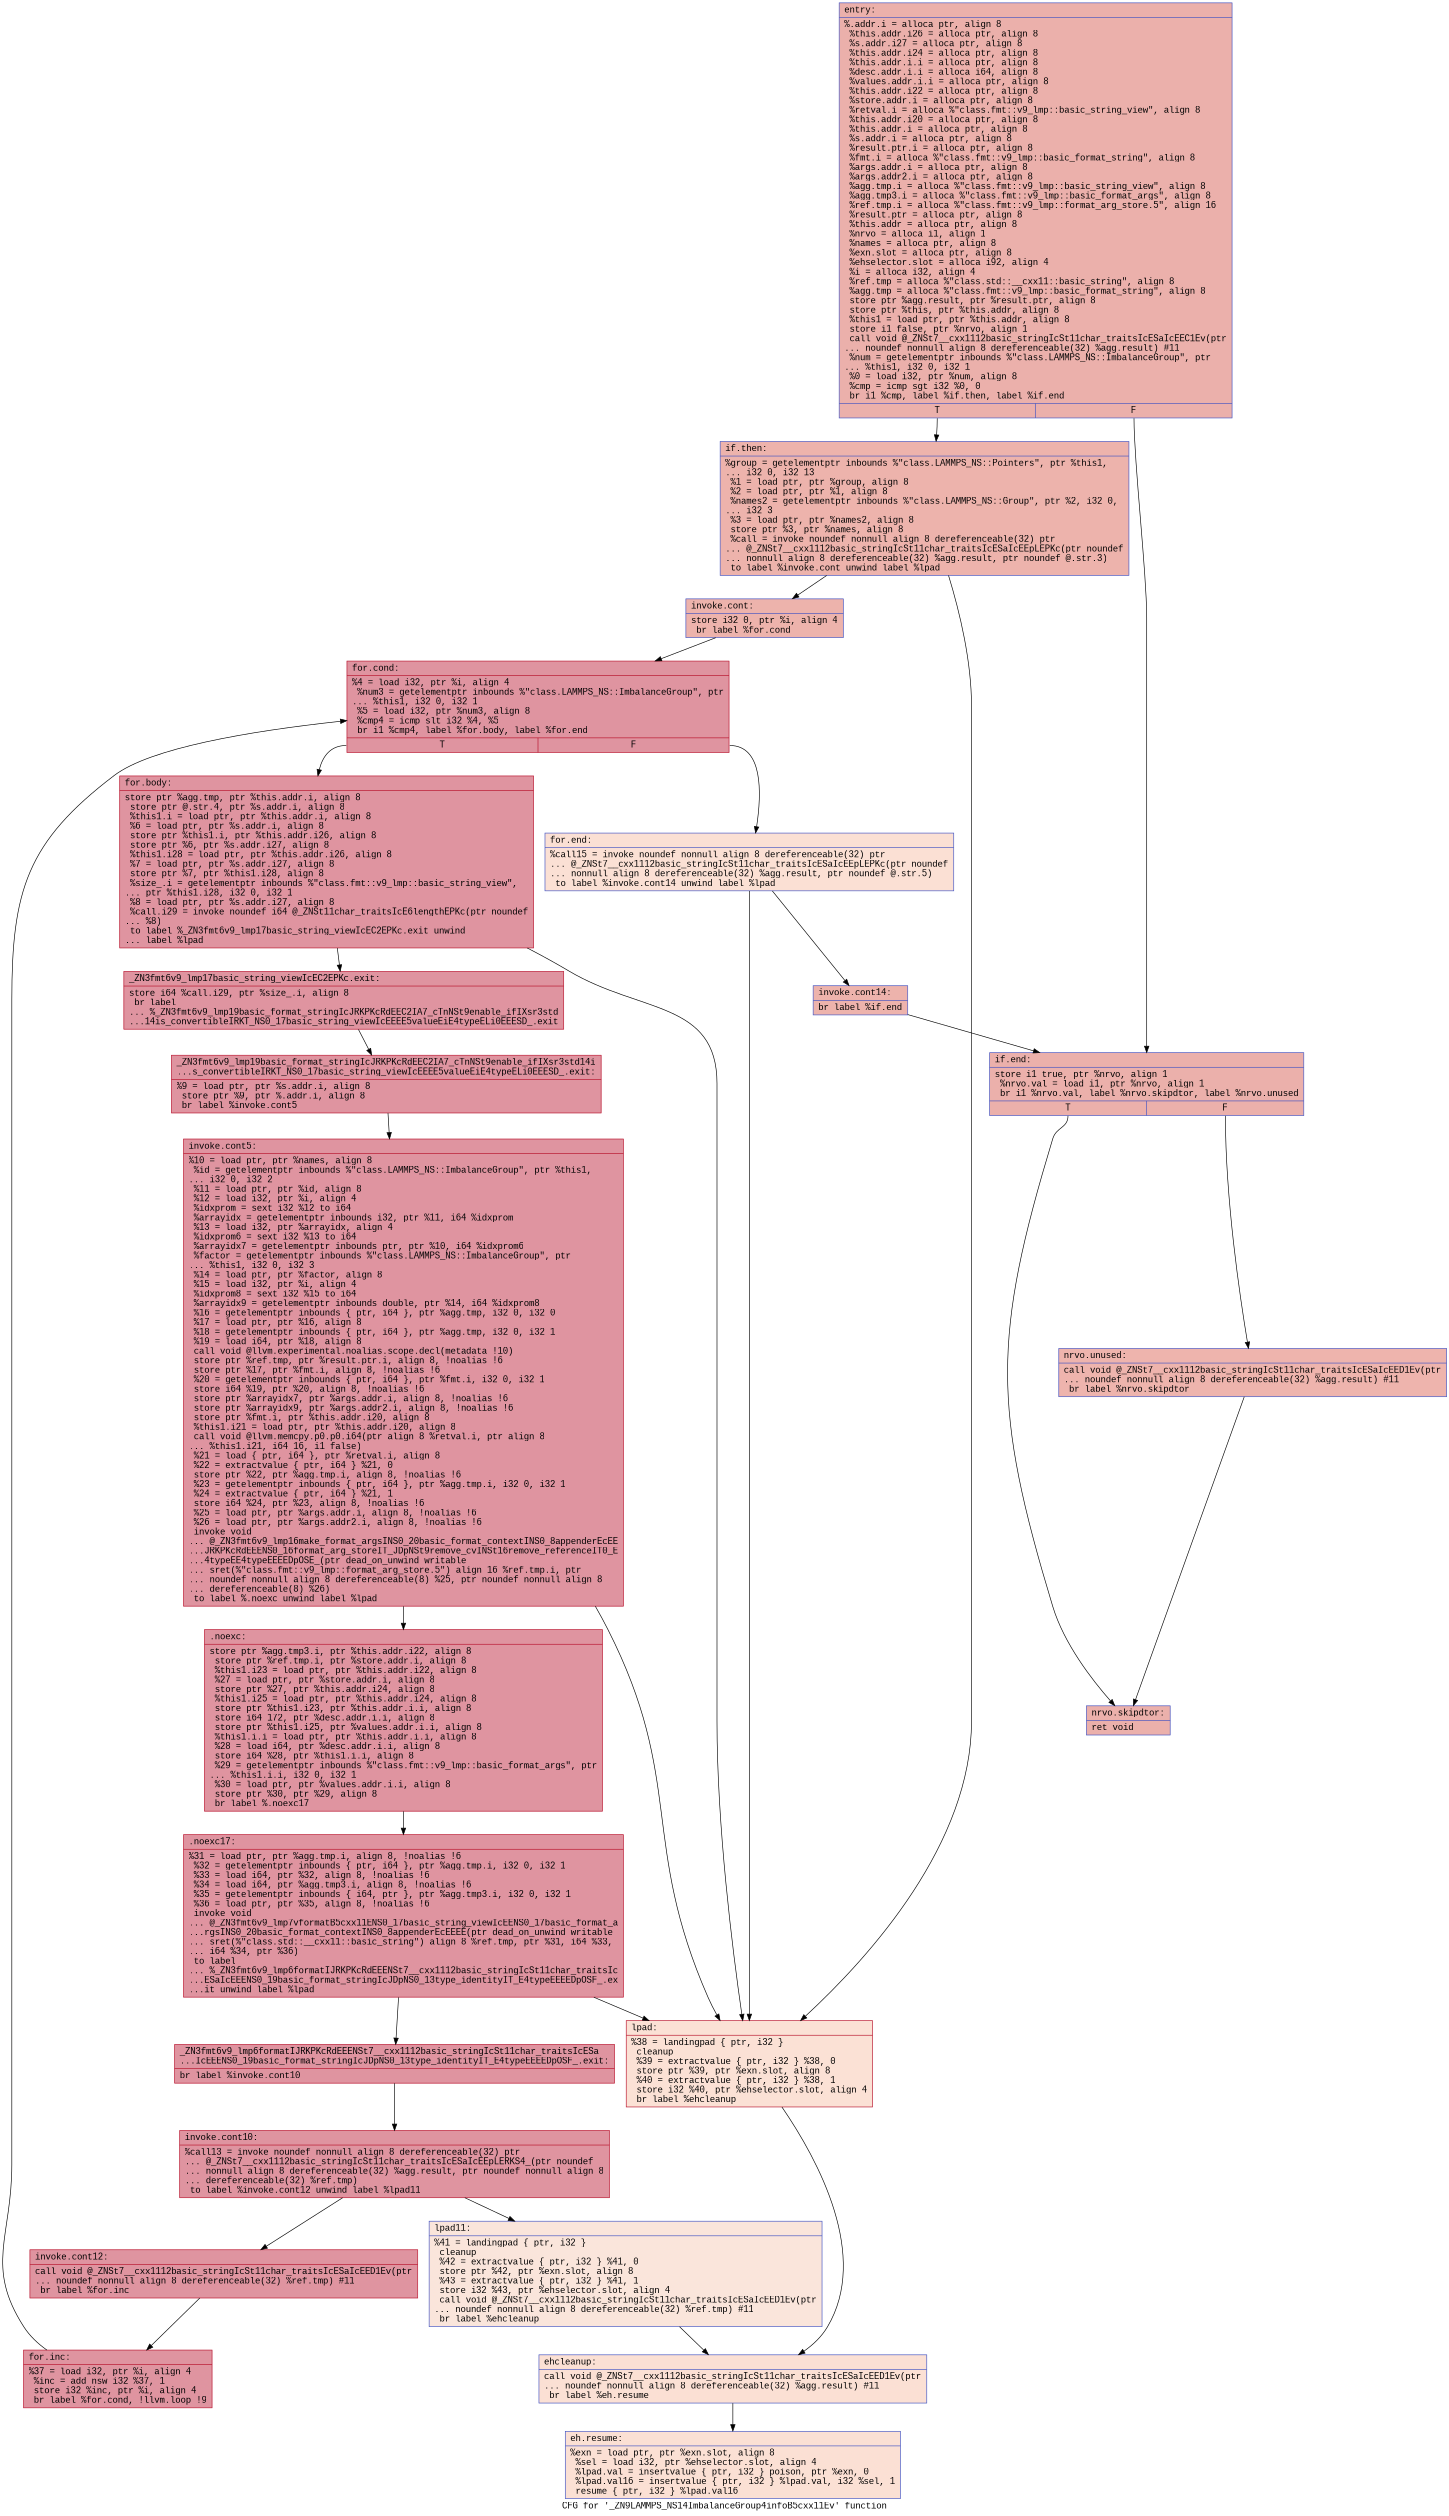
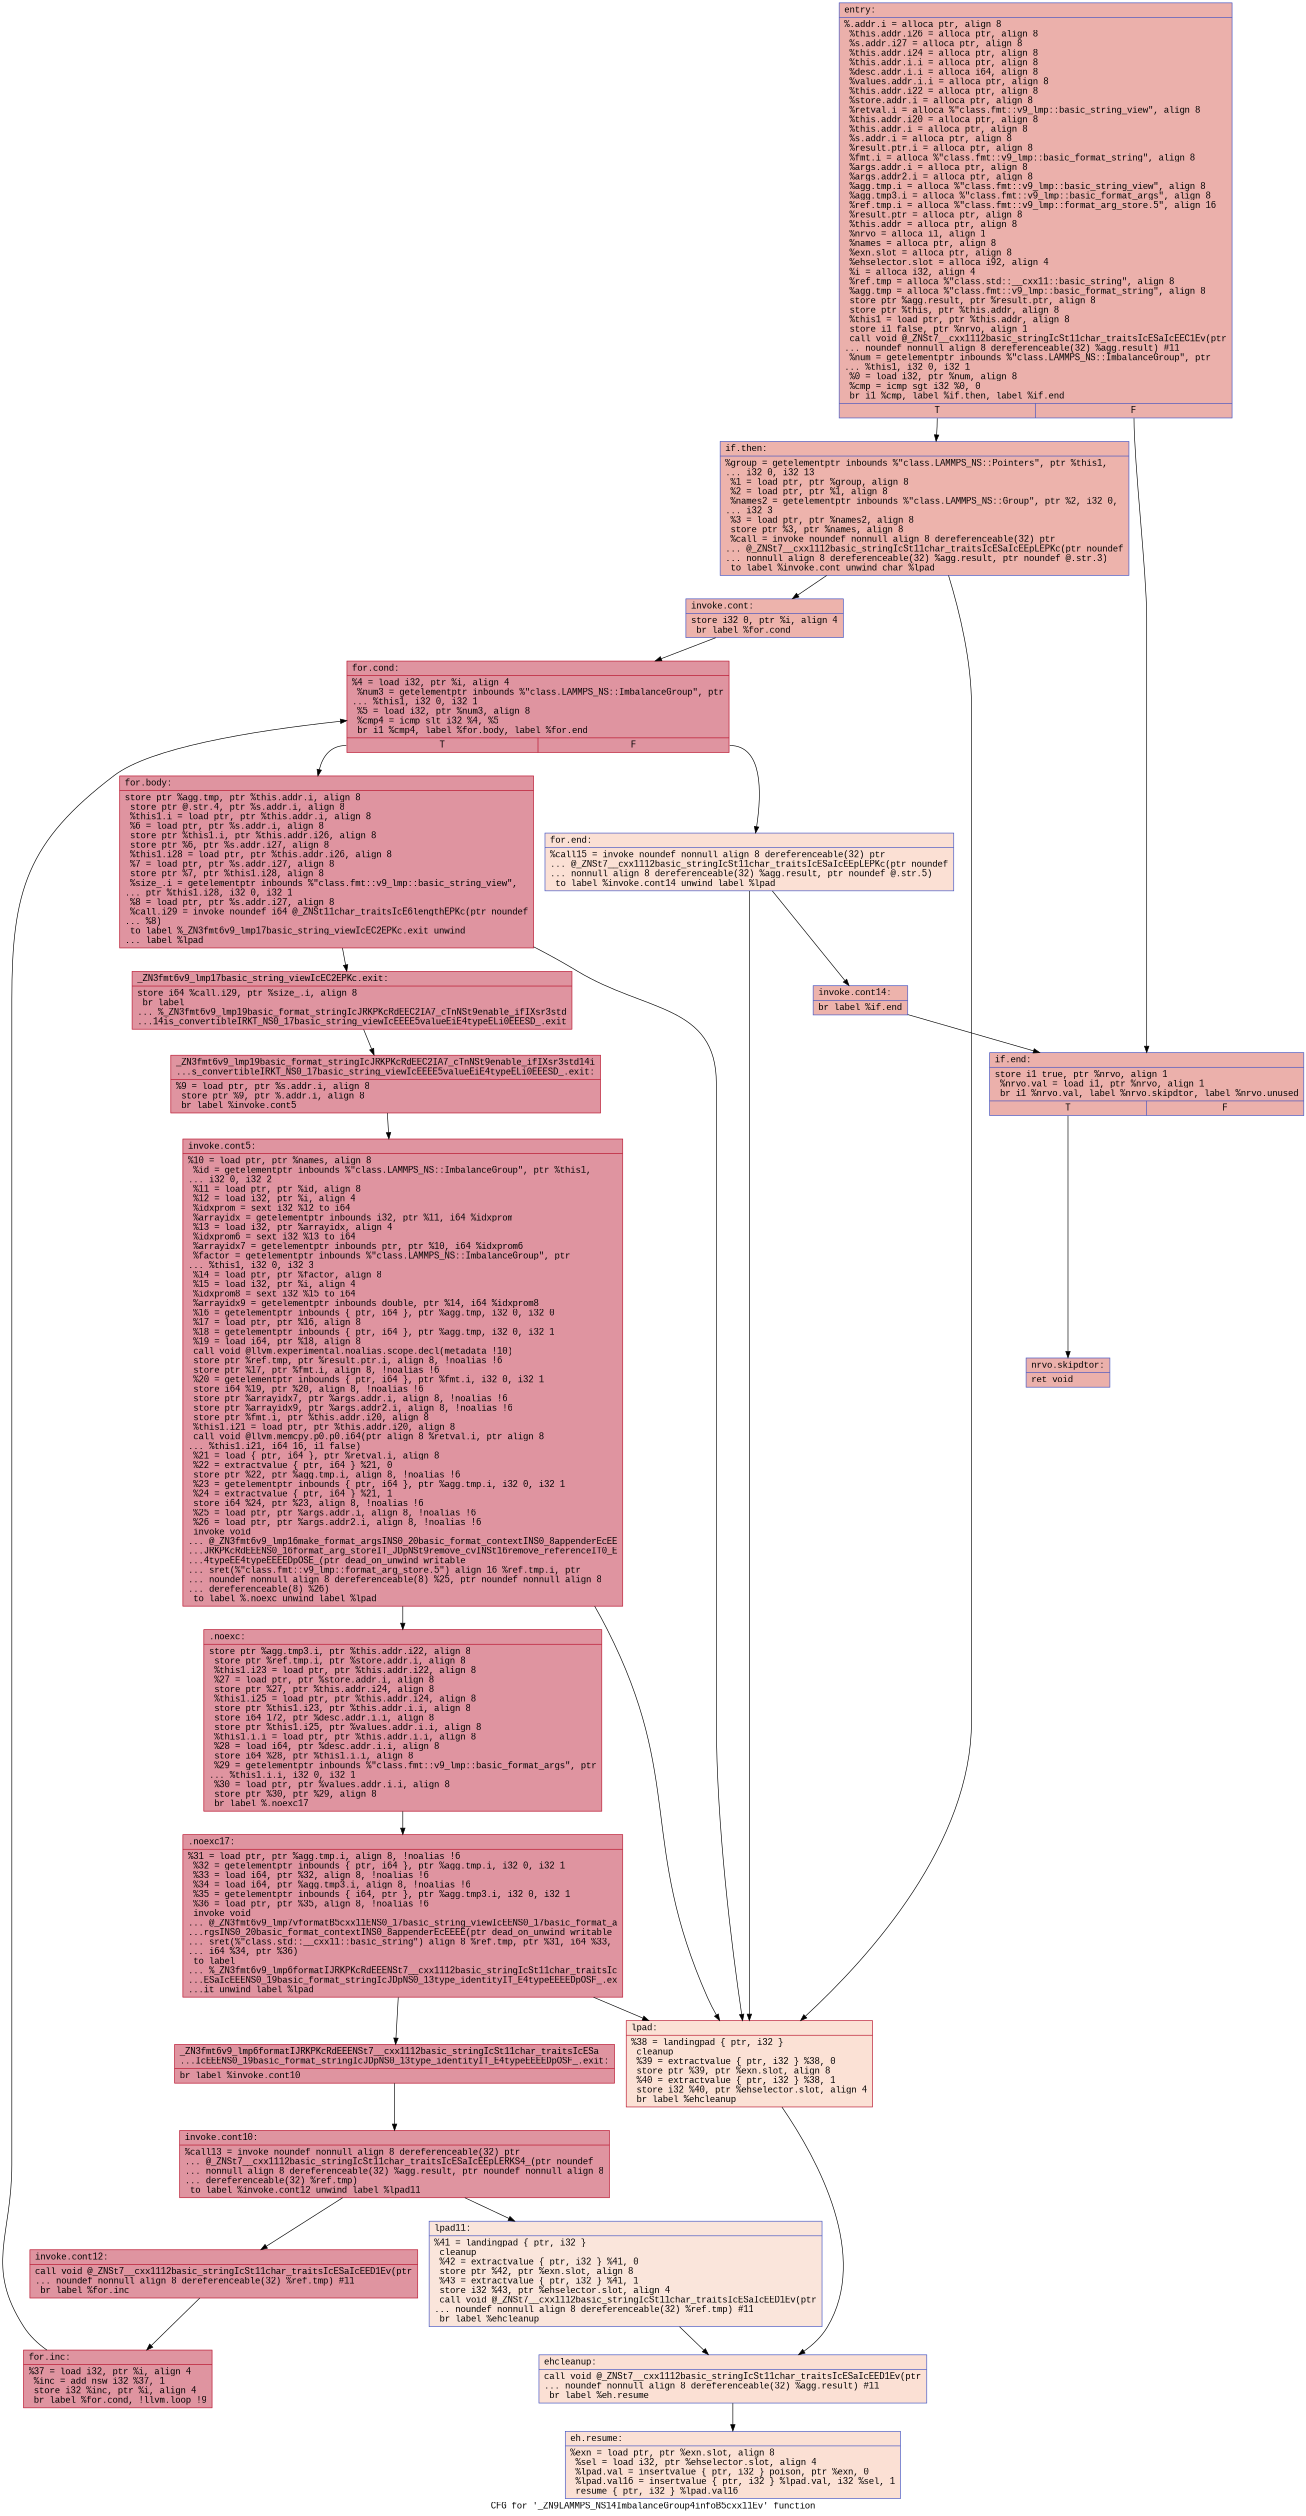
(833, 568) -> (830, 568)
(1253, 1373) -> none
